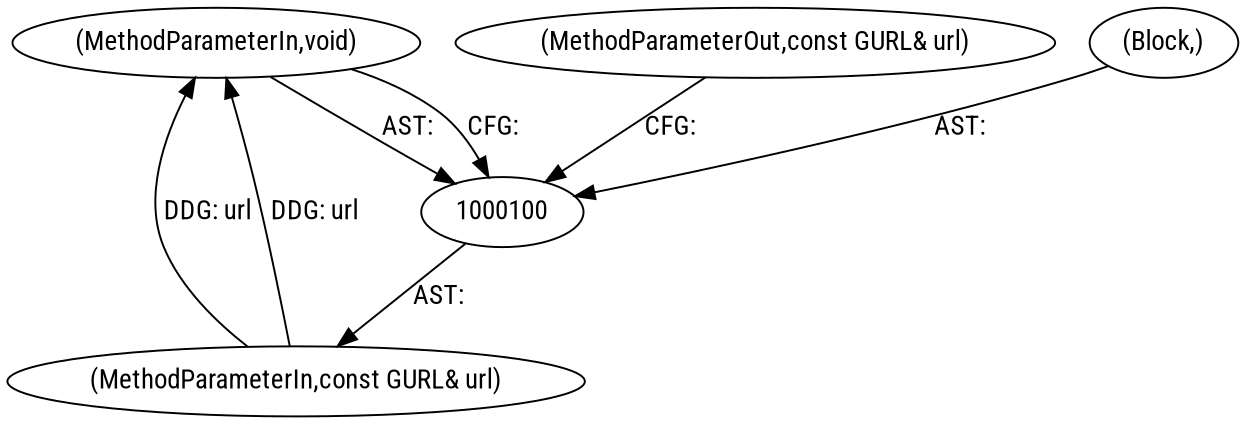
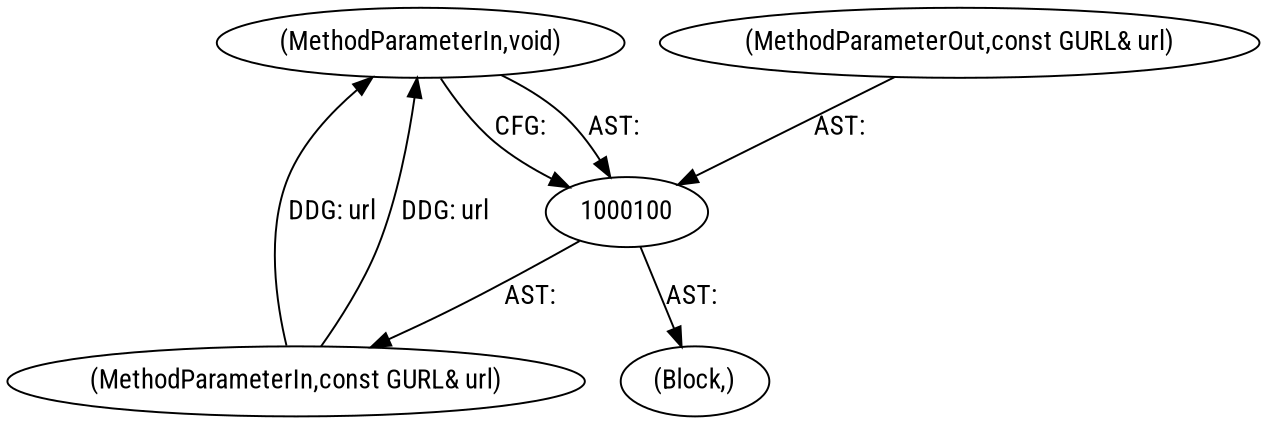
(674, 127) -> (843, 127)
(853, 136) -> (657, 288)
